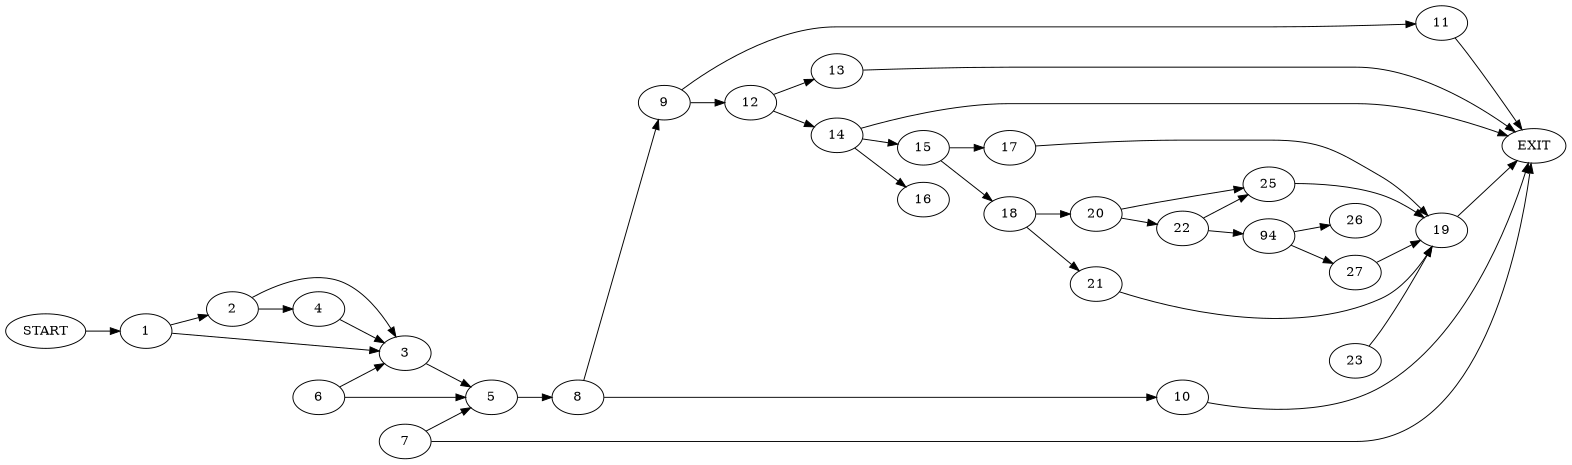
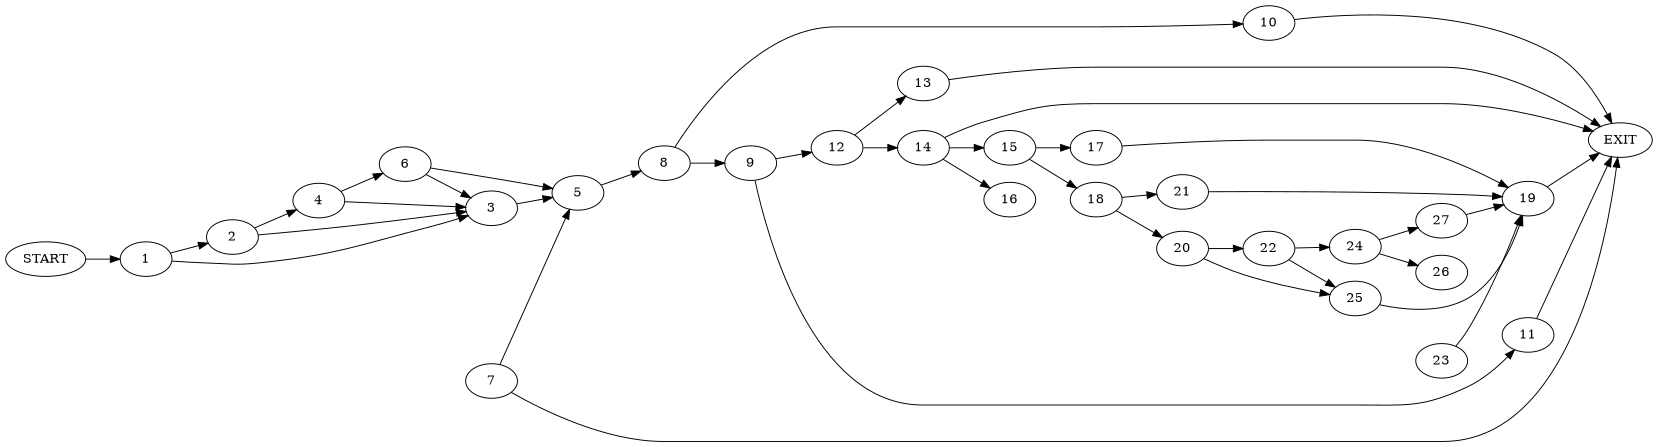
none -> (358, 184)
(1269, 236) -> (1355, 247)
